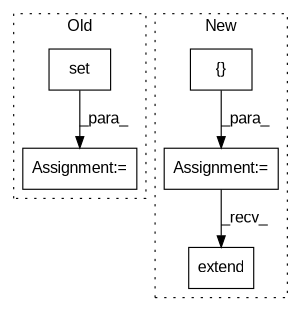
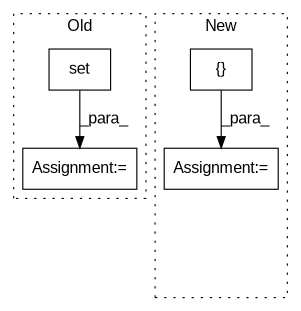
(221, 268) -> none
